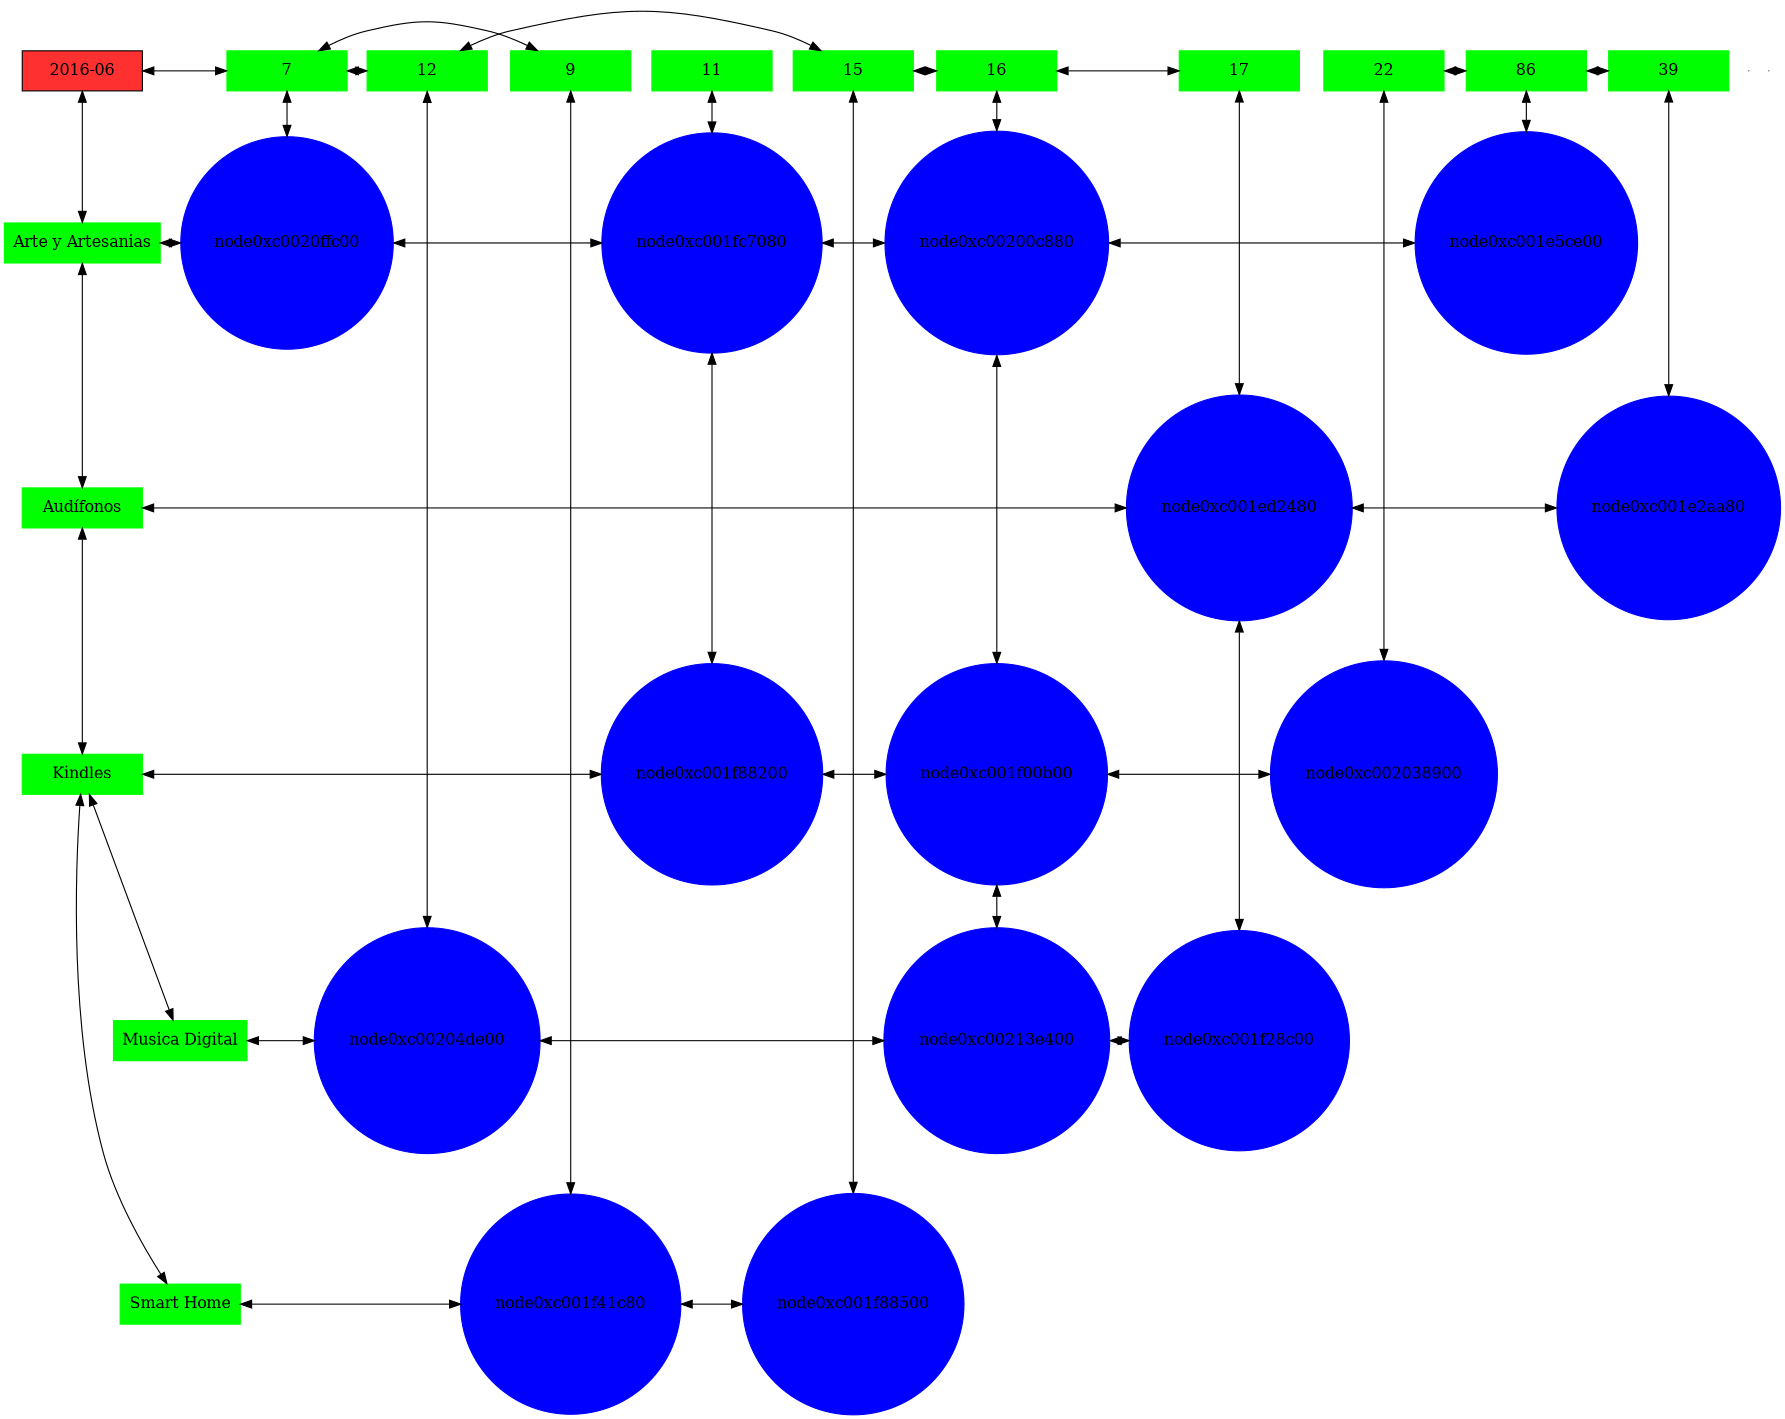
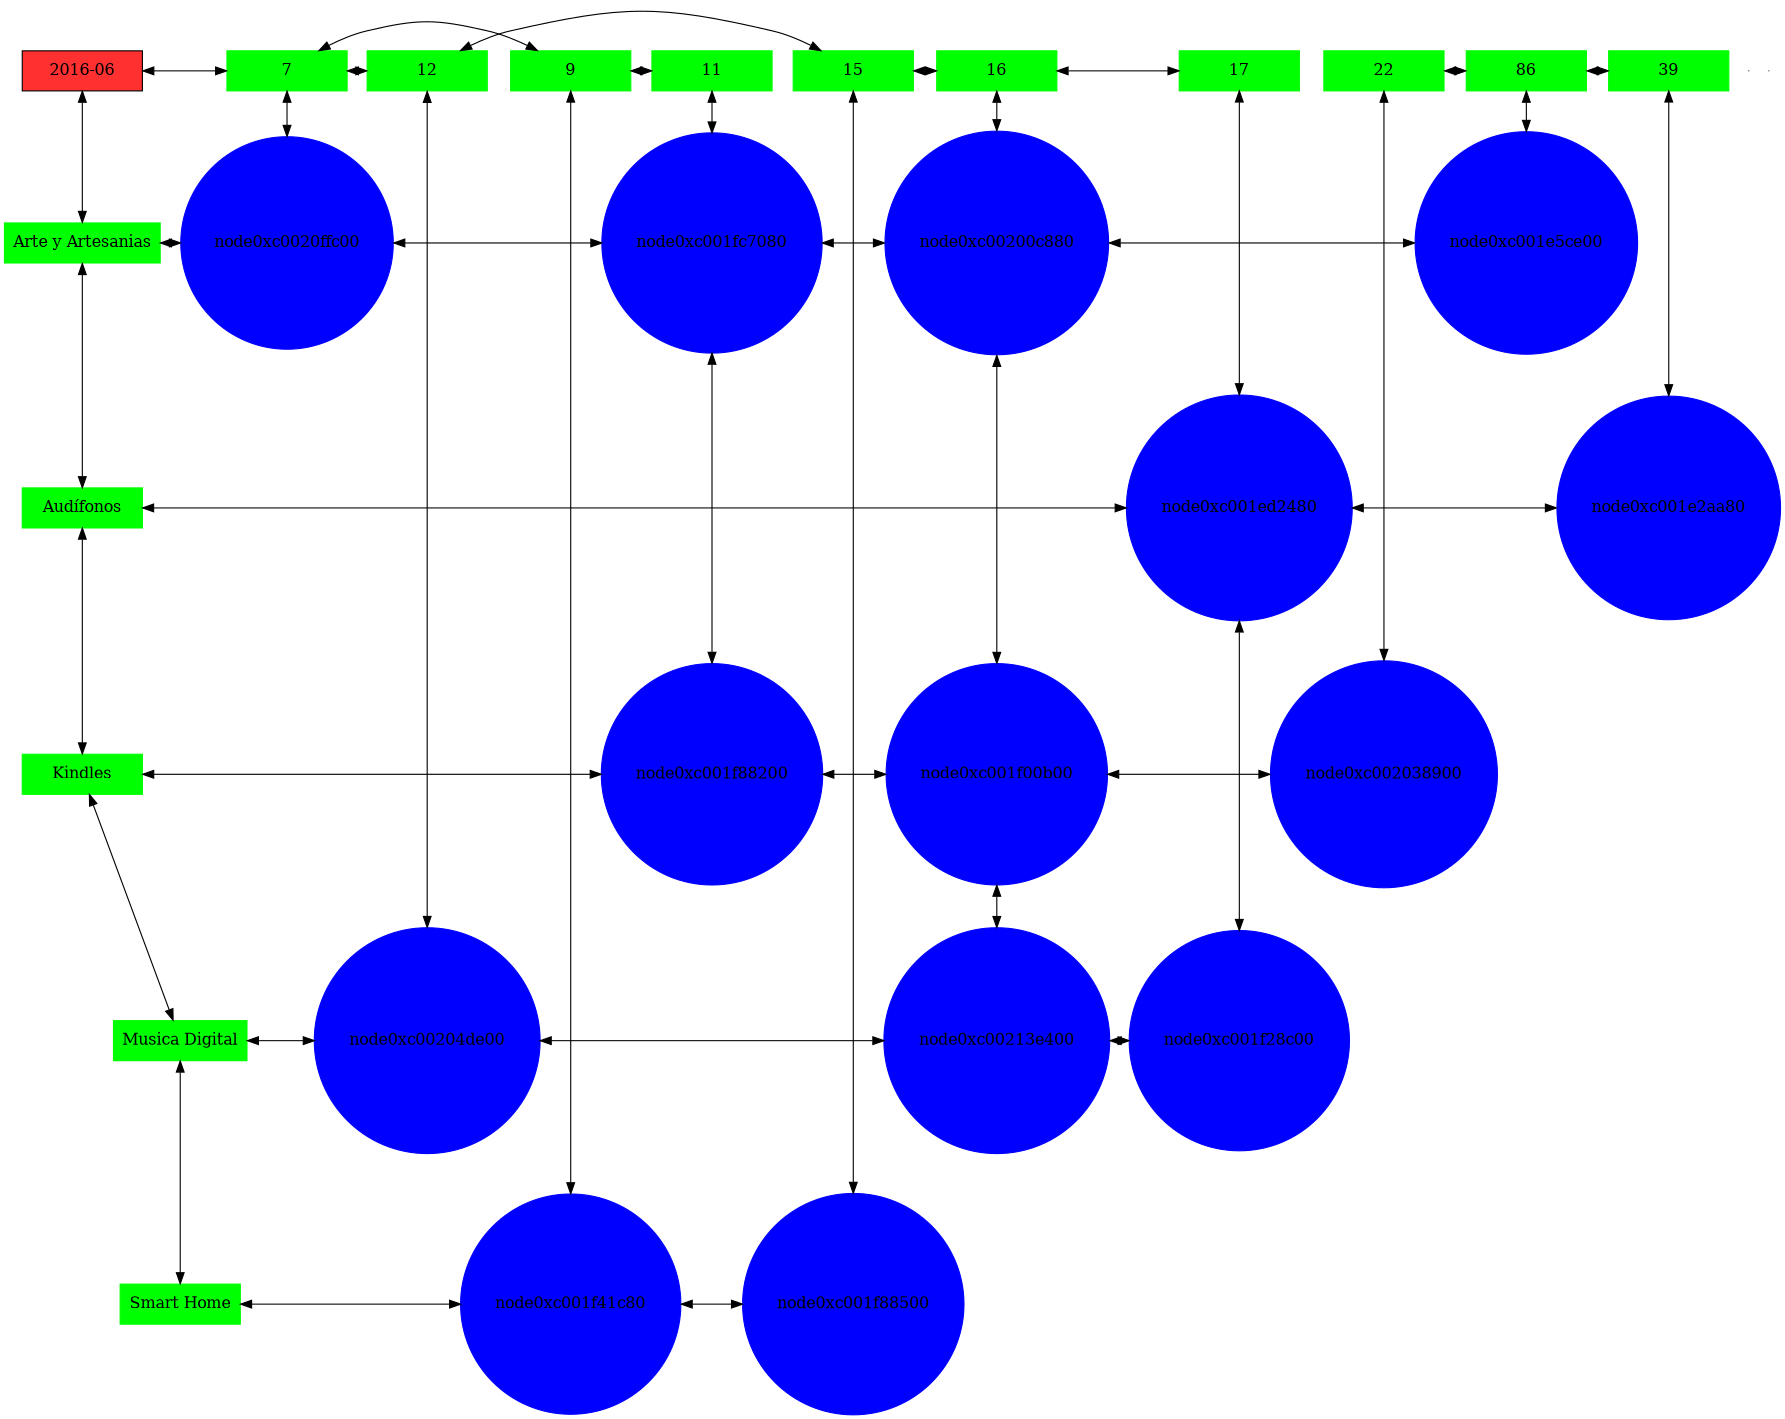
none -> (642, 71)
(84, 1047) -> (180, 1172)
